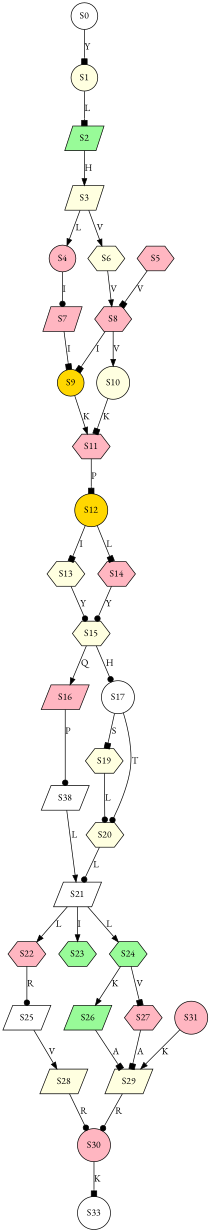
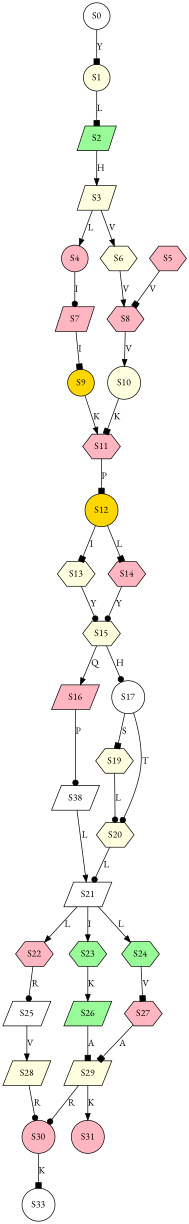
(94, 349) -> none
(110, 983) -> (88, 980)
(163, 1047) -> (88, 1099)
